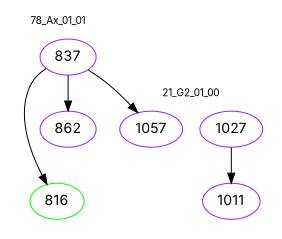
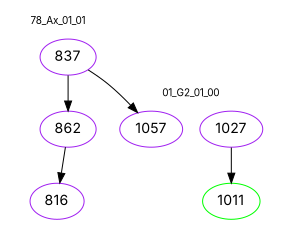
(191, 94) -> (191, 94)
(25, 120) -> (63, 160)
(57, 201) -> (57, 201)
(231, 201) -> (231, 201)
